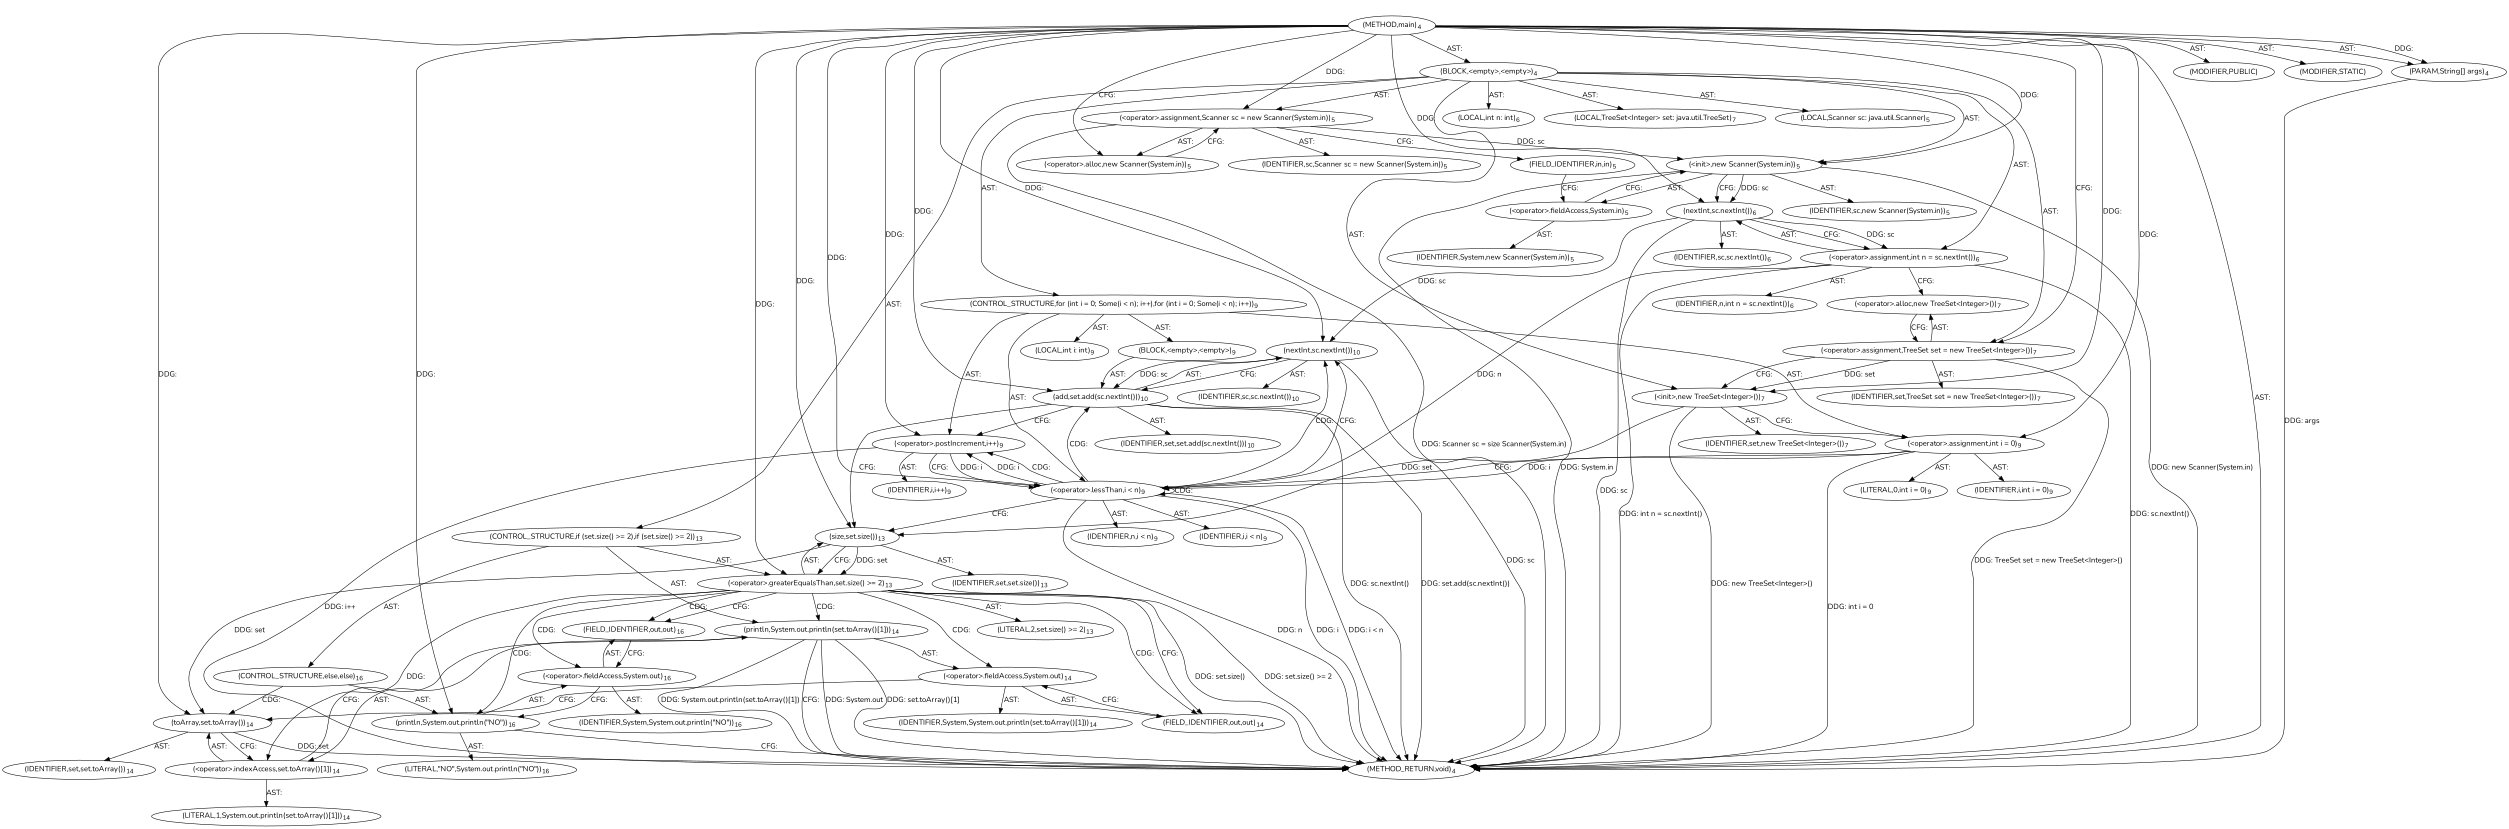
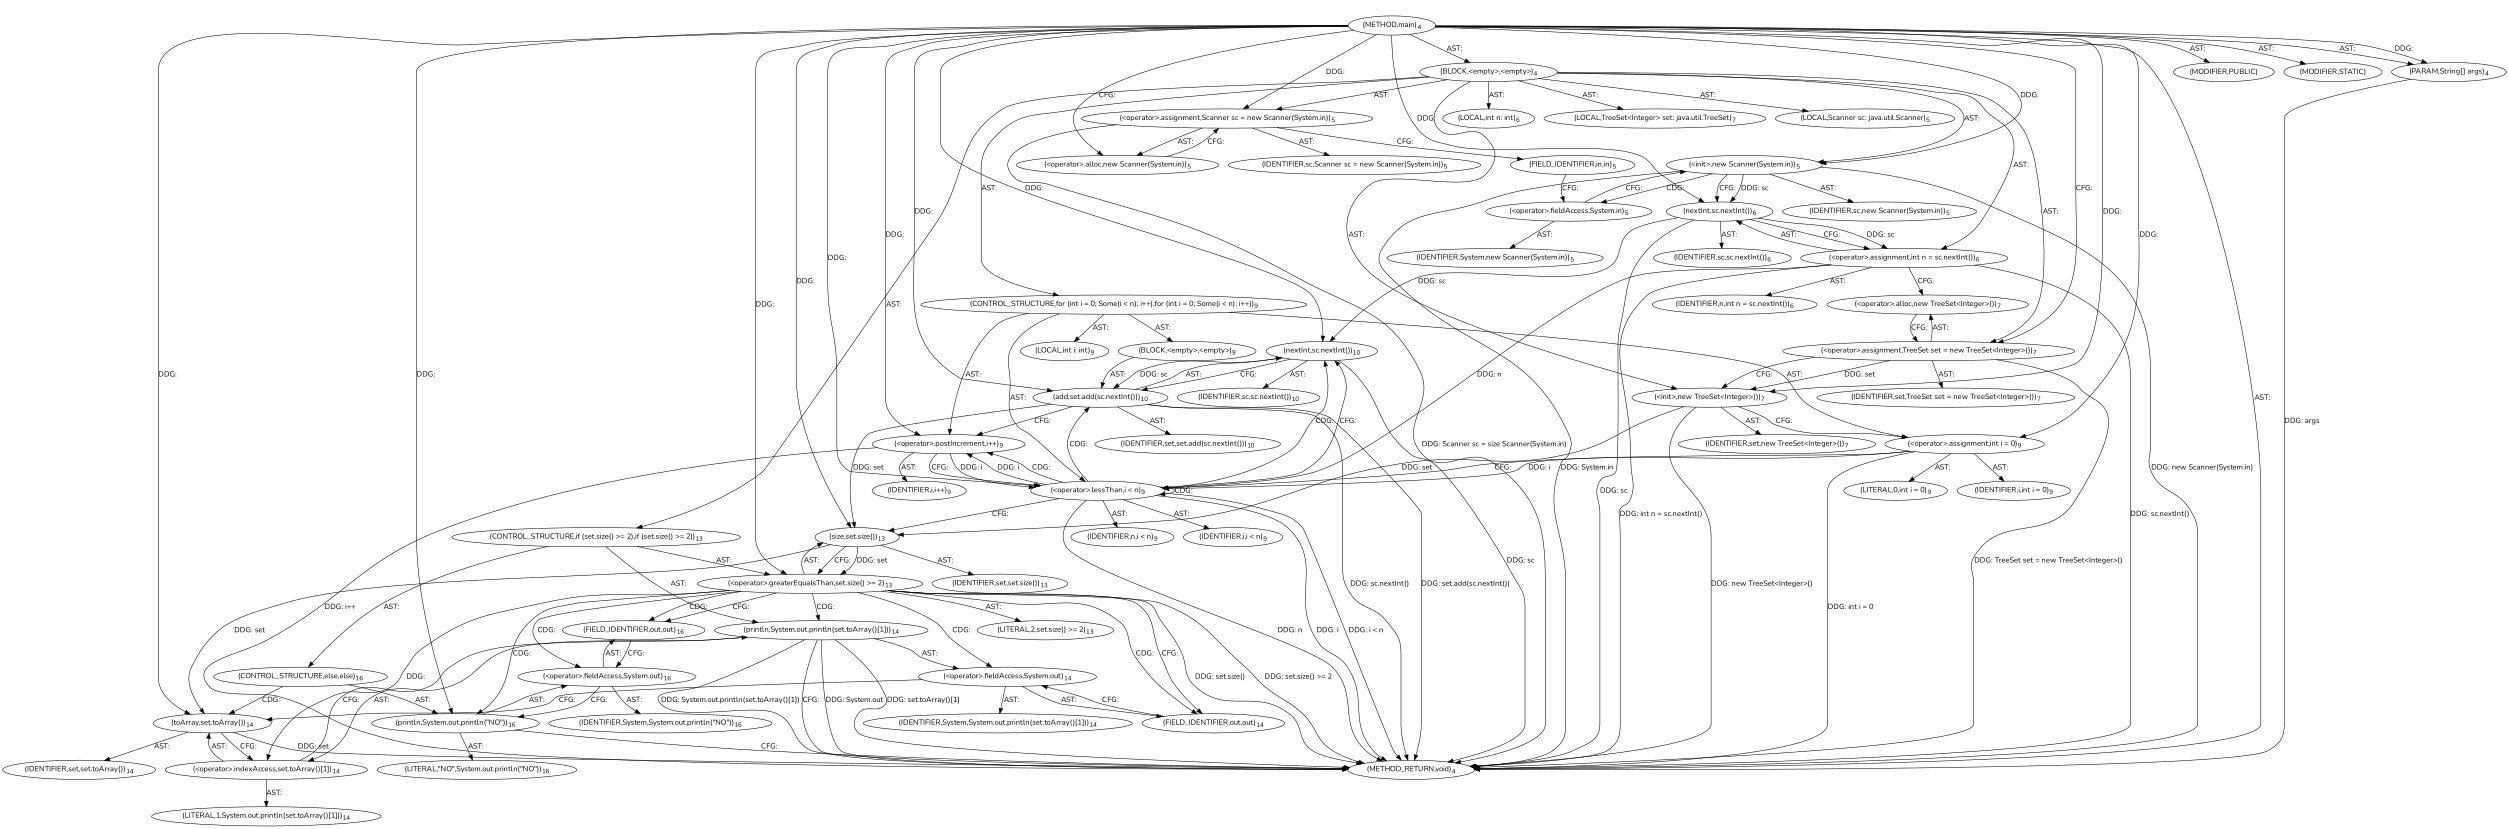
(1494, 143) -> none
(1676, 188) -> (1676, 188)
(868, 467) -> (868, 467)
